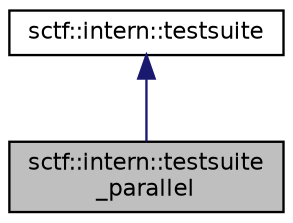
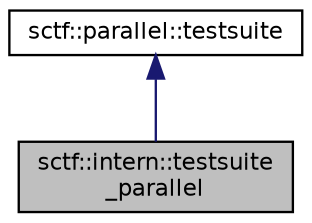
(146, 33) -> (156, 33)
